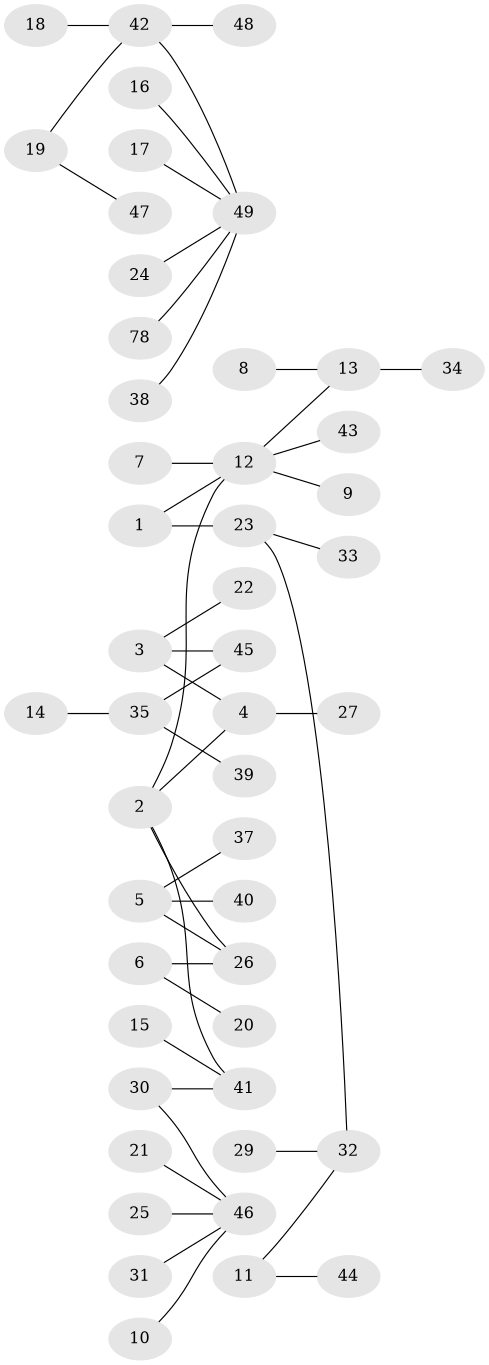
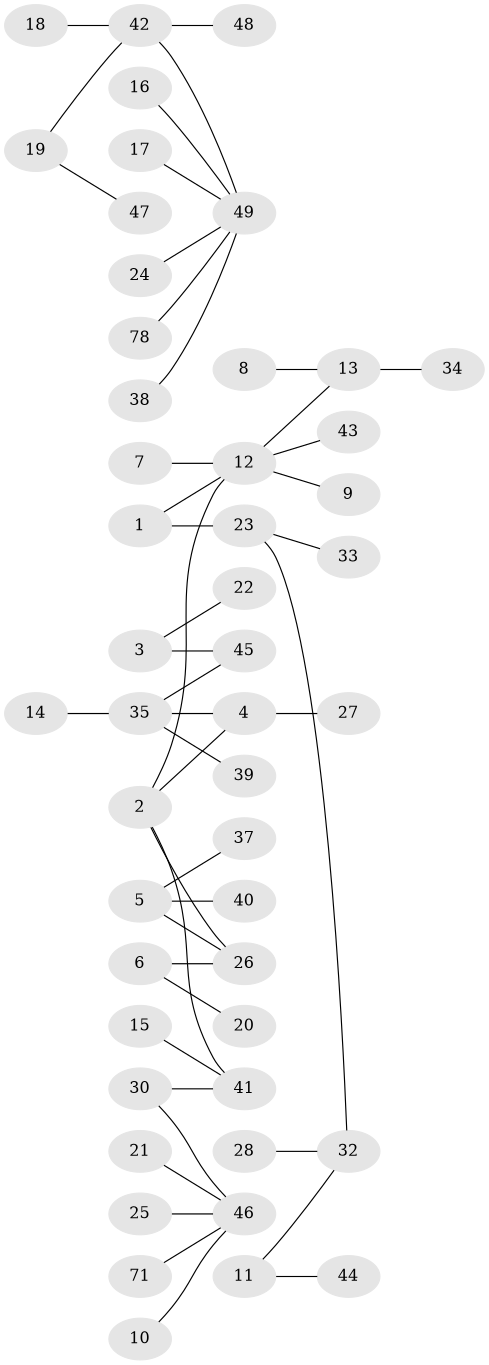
(199, 687) -> (192, 714)
(244, 1151) -> (244, 1151)
(140, 1276) -> (140, 1276)
